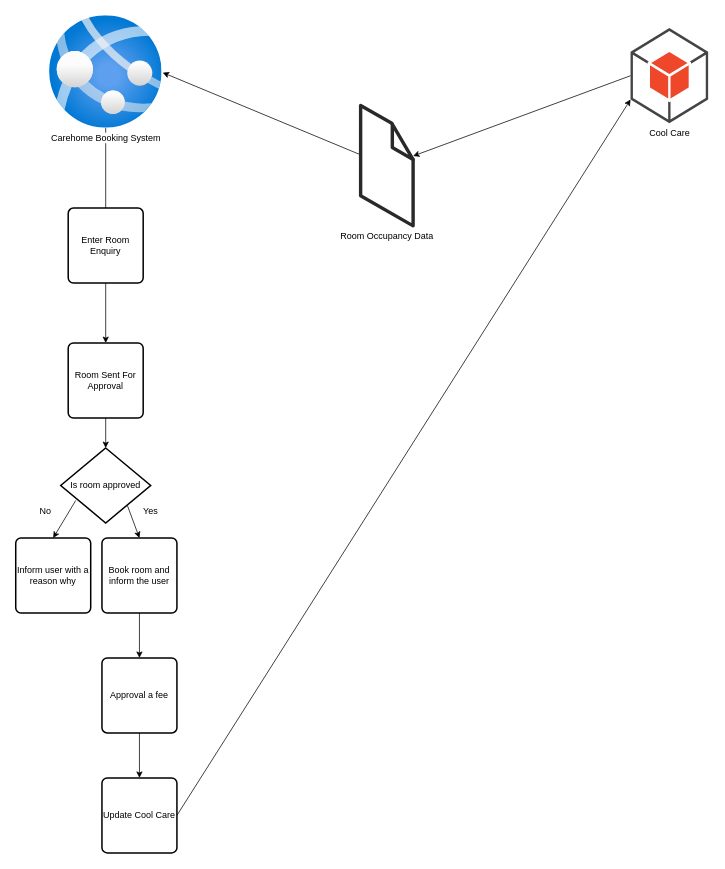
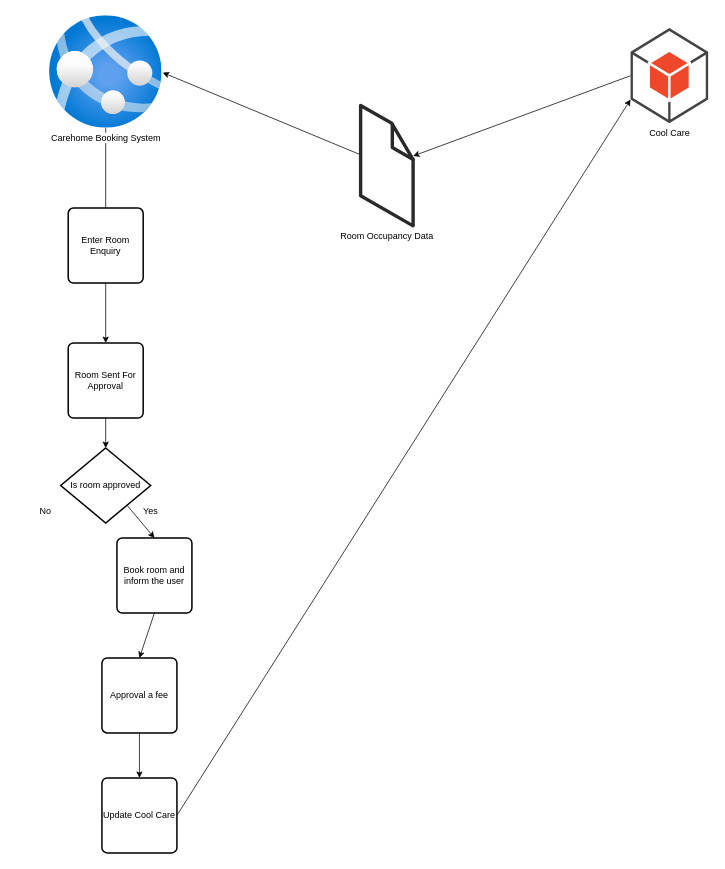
(65, 517) -> none
(53, 576) -> none
(139, 576) -> (154, 576)
